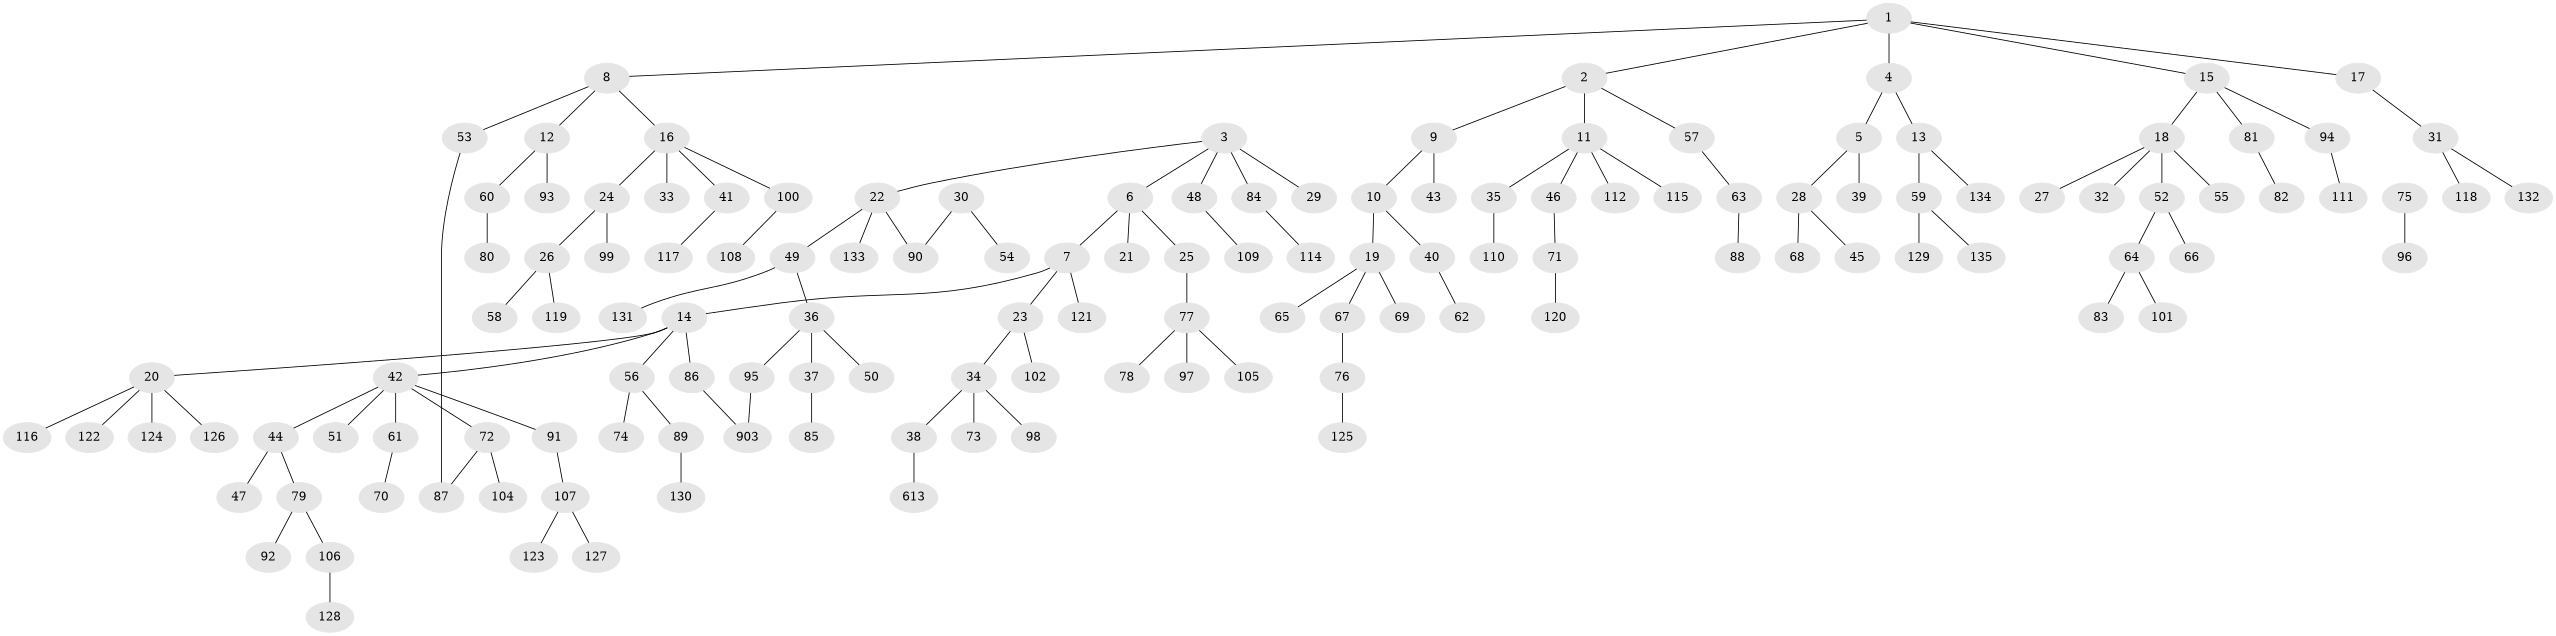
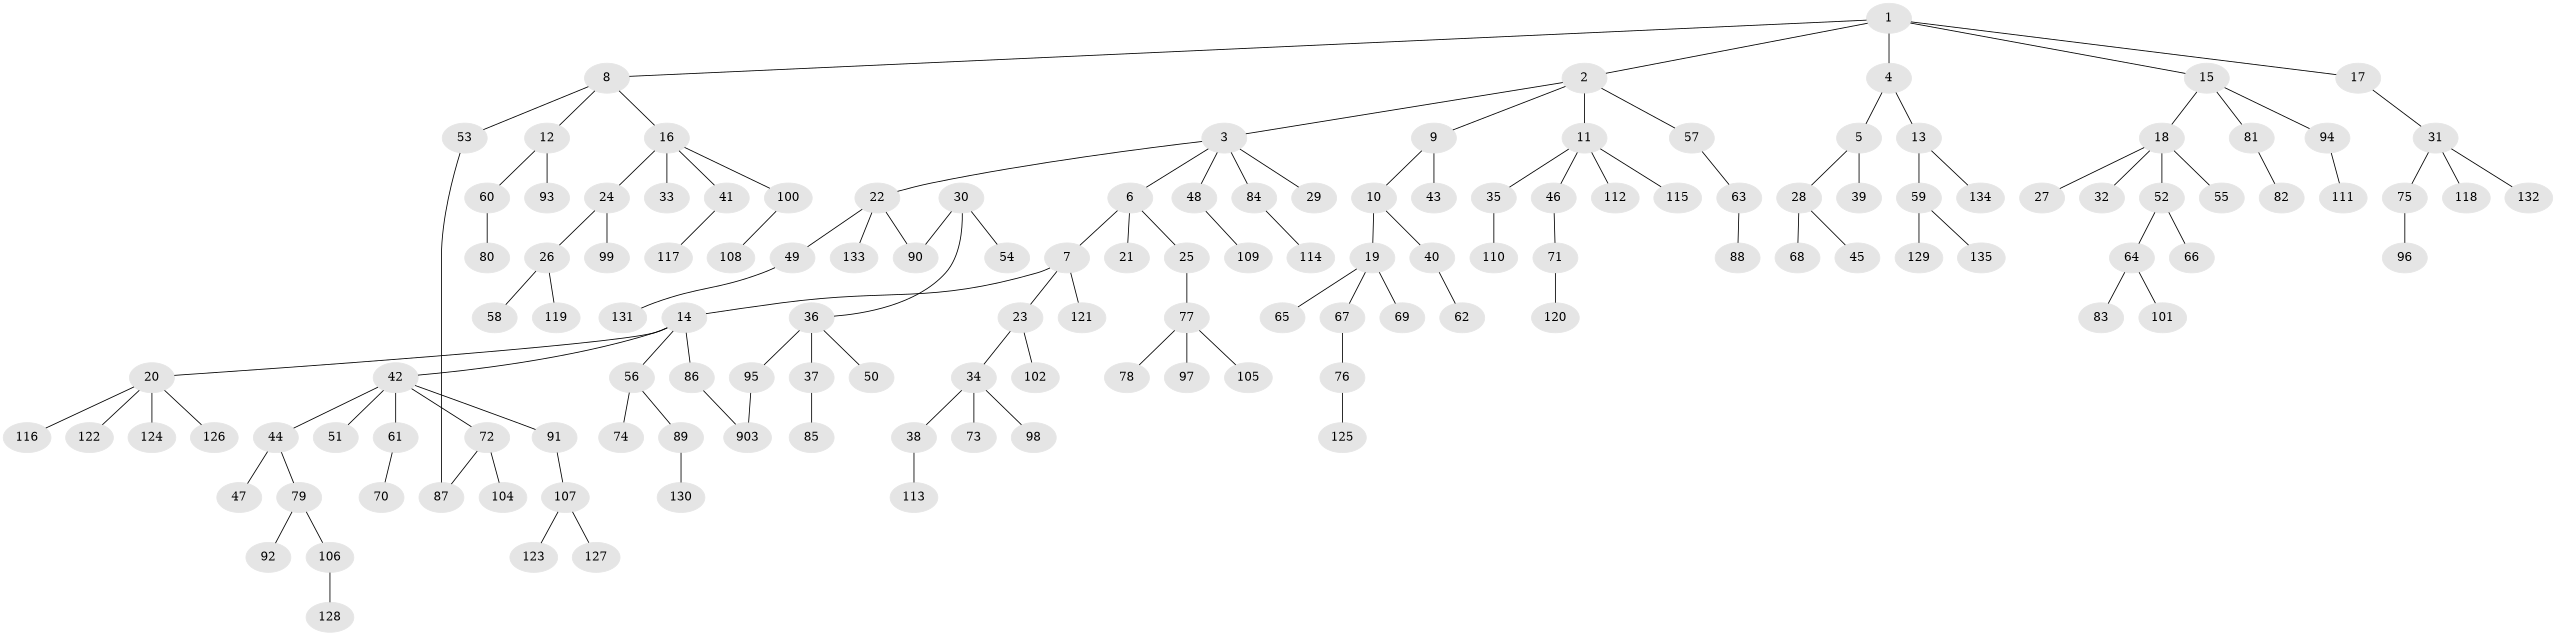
none -> (1404, 108)
none -> (2420, 168)
(802, 288) -> (930, 286)
(914, 498) -> (914, 498)
